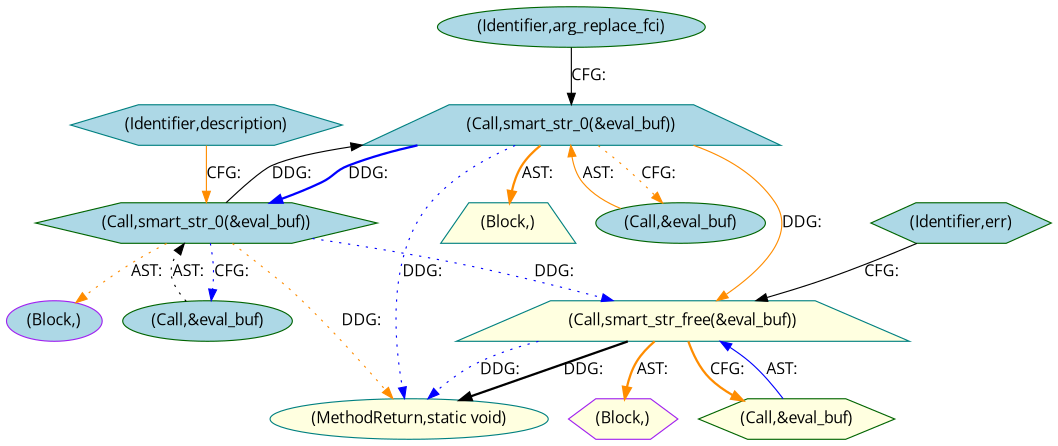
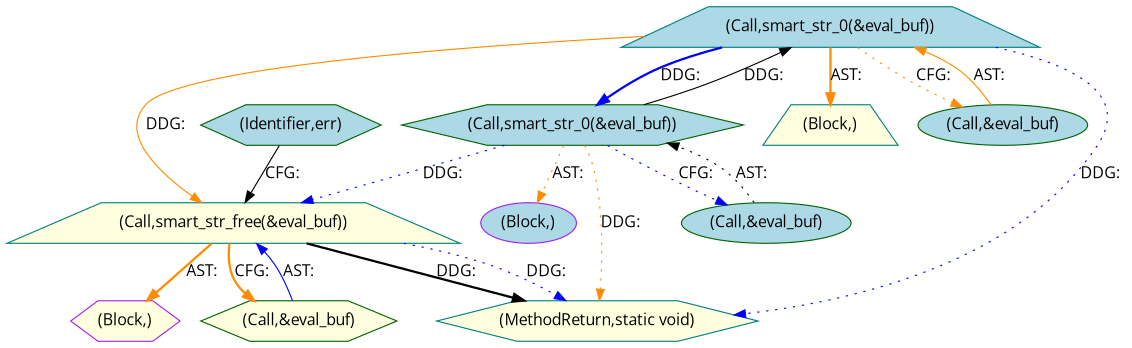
(571, 27) -> none
(206, 125) -> none
(409, 419) -> (597, 321)
